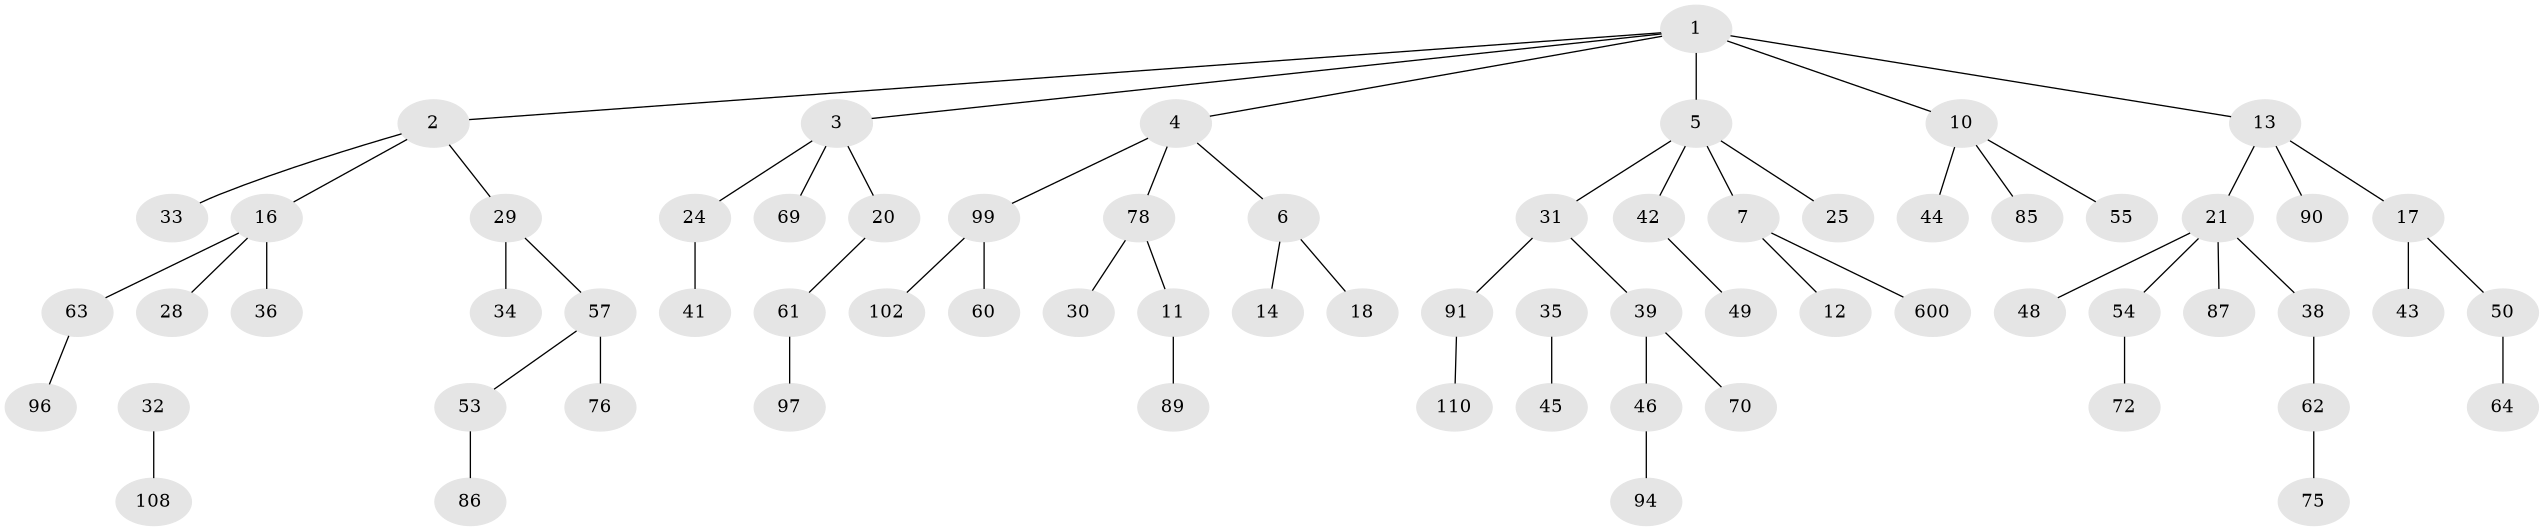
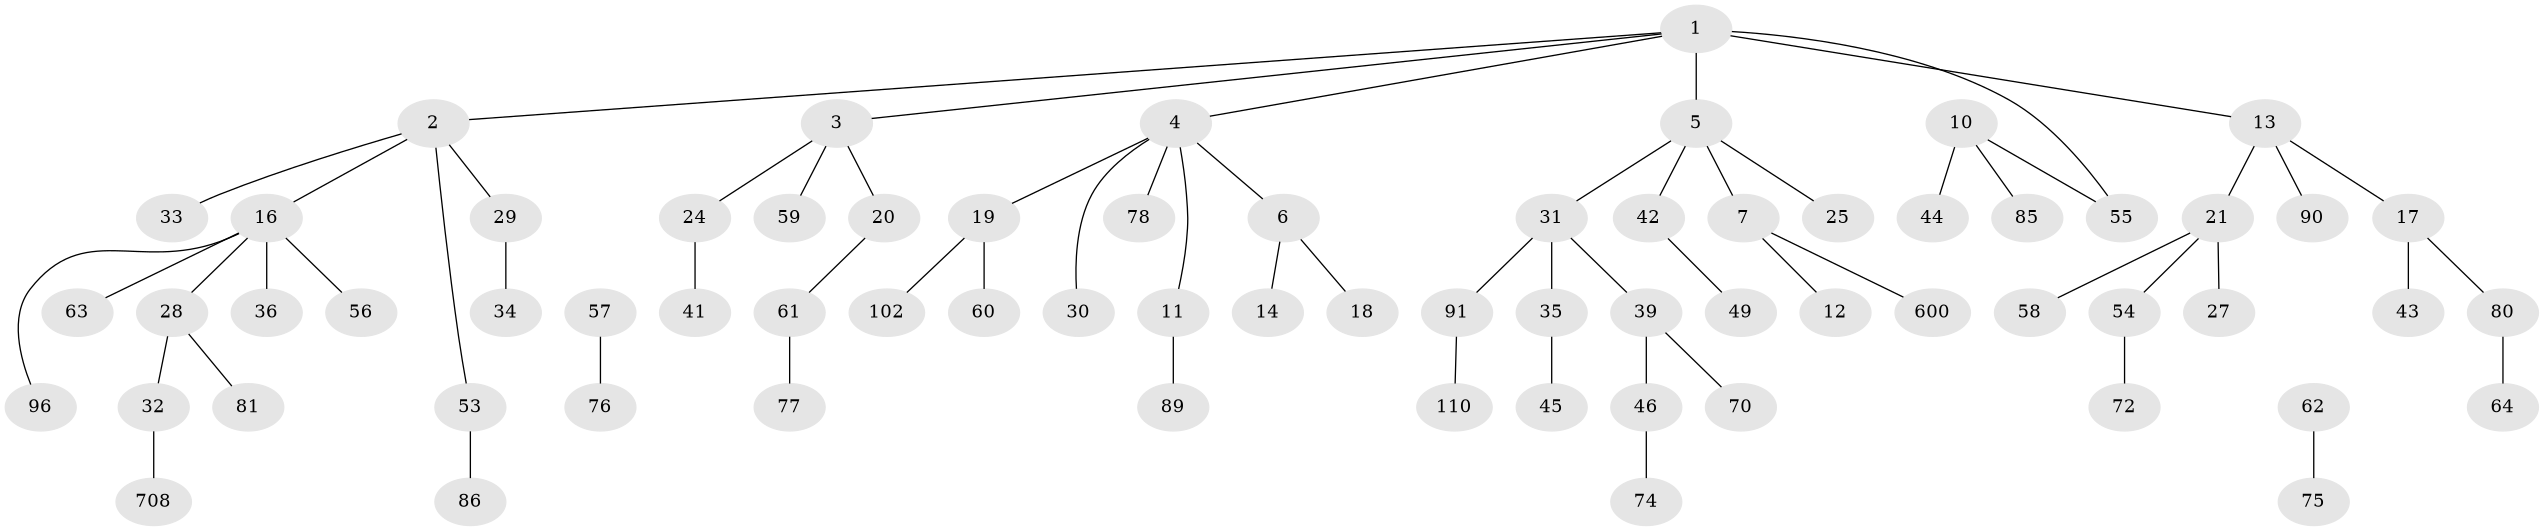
(1829, 76) -> (1980, 86)
(790, 218) -> (790, 218)
(984, 218) -> (984, 218)
(553, 265) -> none
(1109, 265) -> (1088, 202)
(1156, 265) -> (1188, 218)
none -> (1552, 266)
none -> (361, 313)
(2030, 313) -> (2030, 313)
(2219, 313) -> (2219, 313)
(2314, 313) -> none
(2503, 313) -> (2503, 313)
(59, 360) -> (80, 255)
none -> (163, 360)
(535, 360) -> (449, 266)
none -> (248, 407)
(790, 407) -> (790, 407)
(154, 502) -> (154, 502)
(1646, 502) -> (1646, 502)
